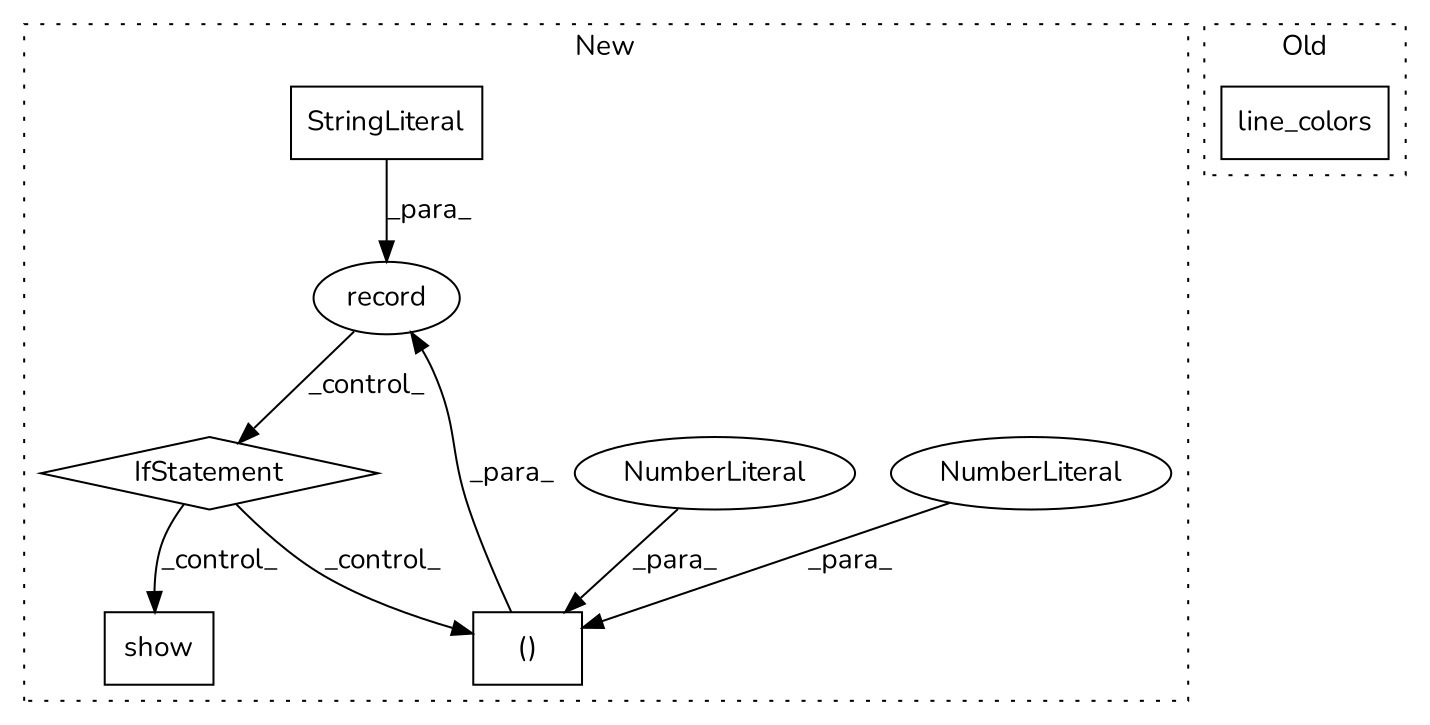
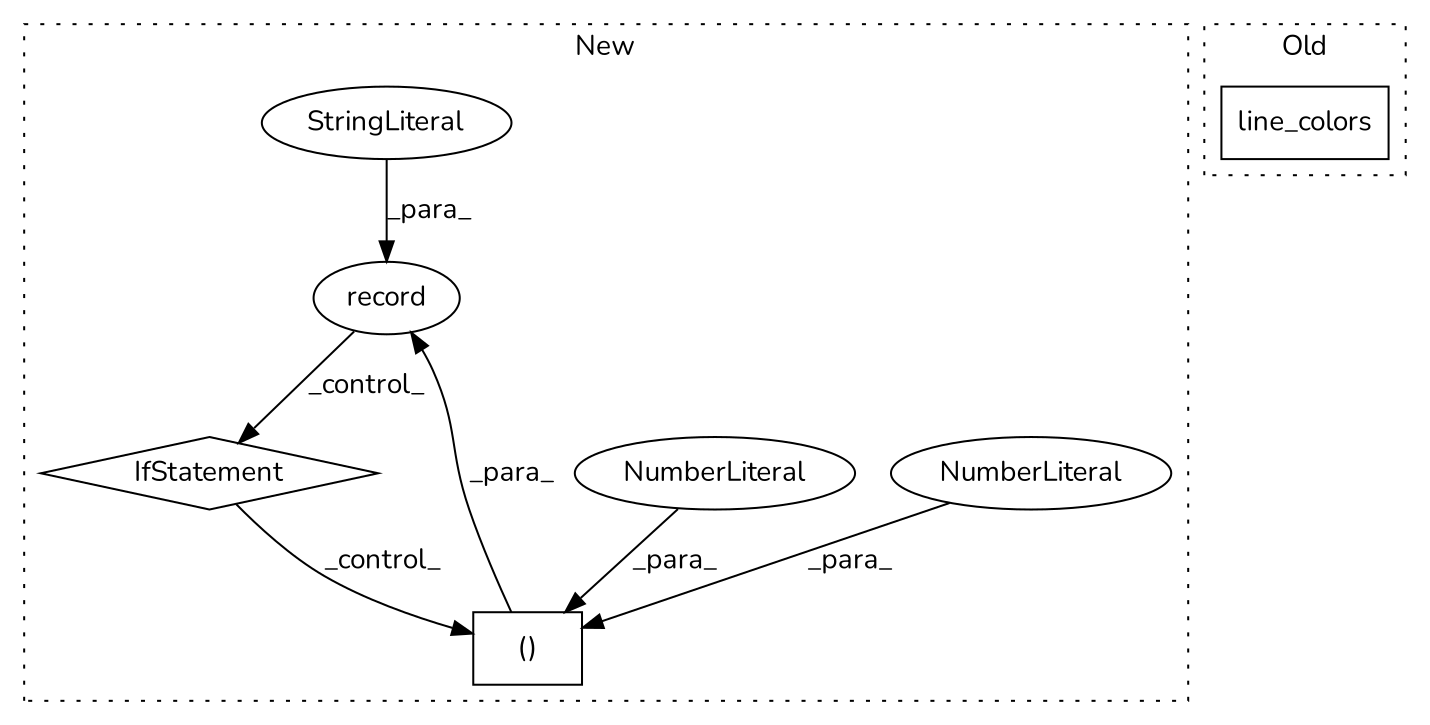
(387, 123) -> (387, 123)
(159, 648) -> none
